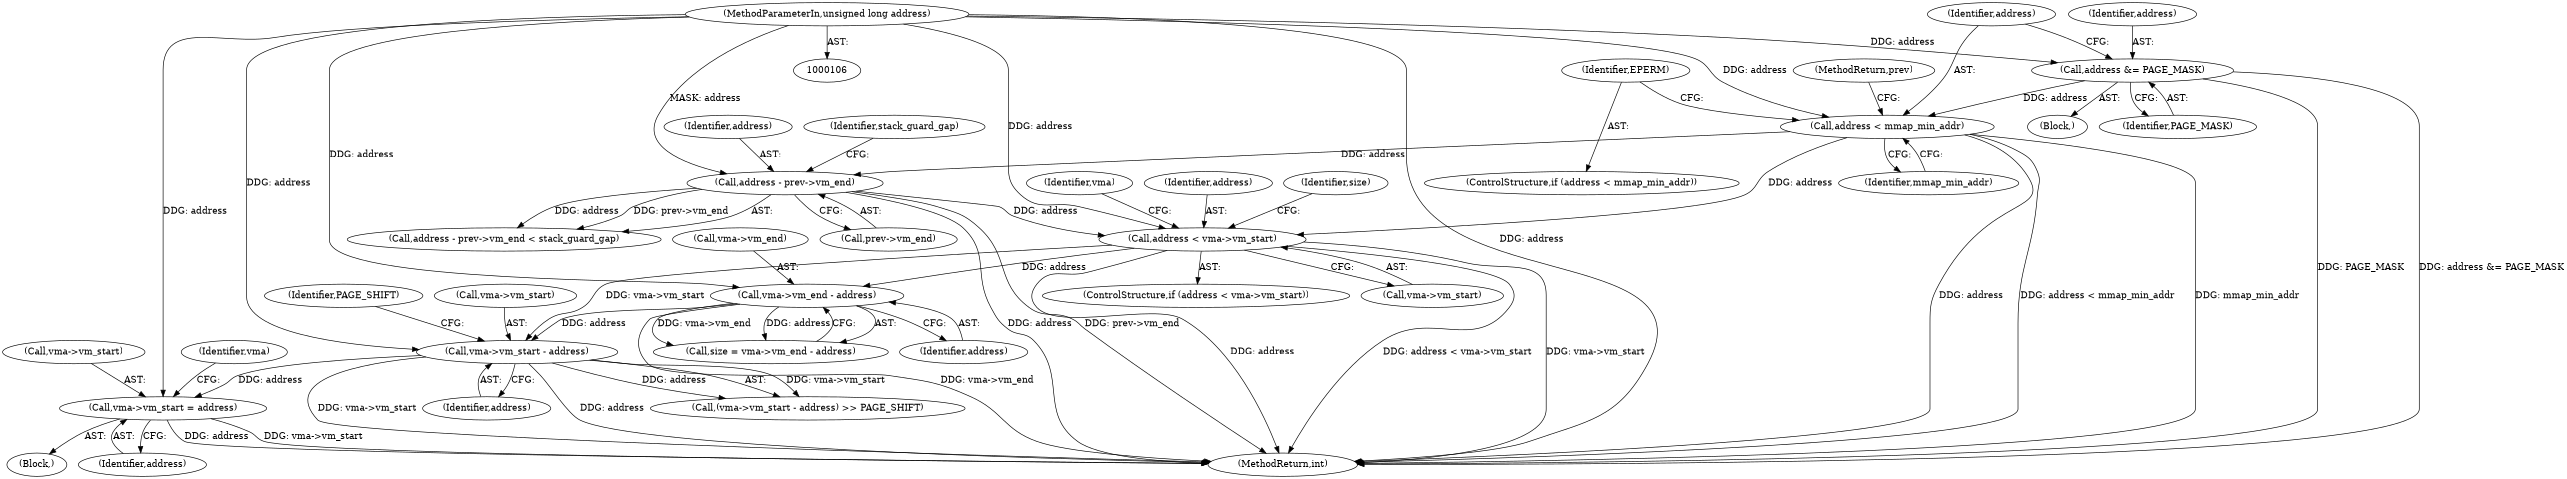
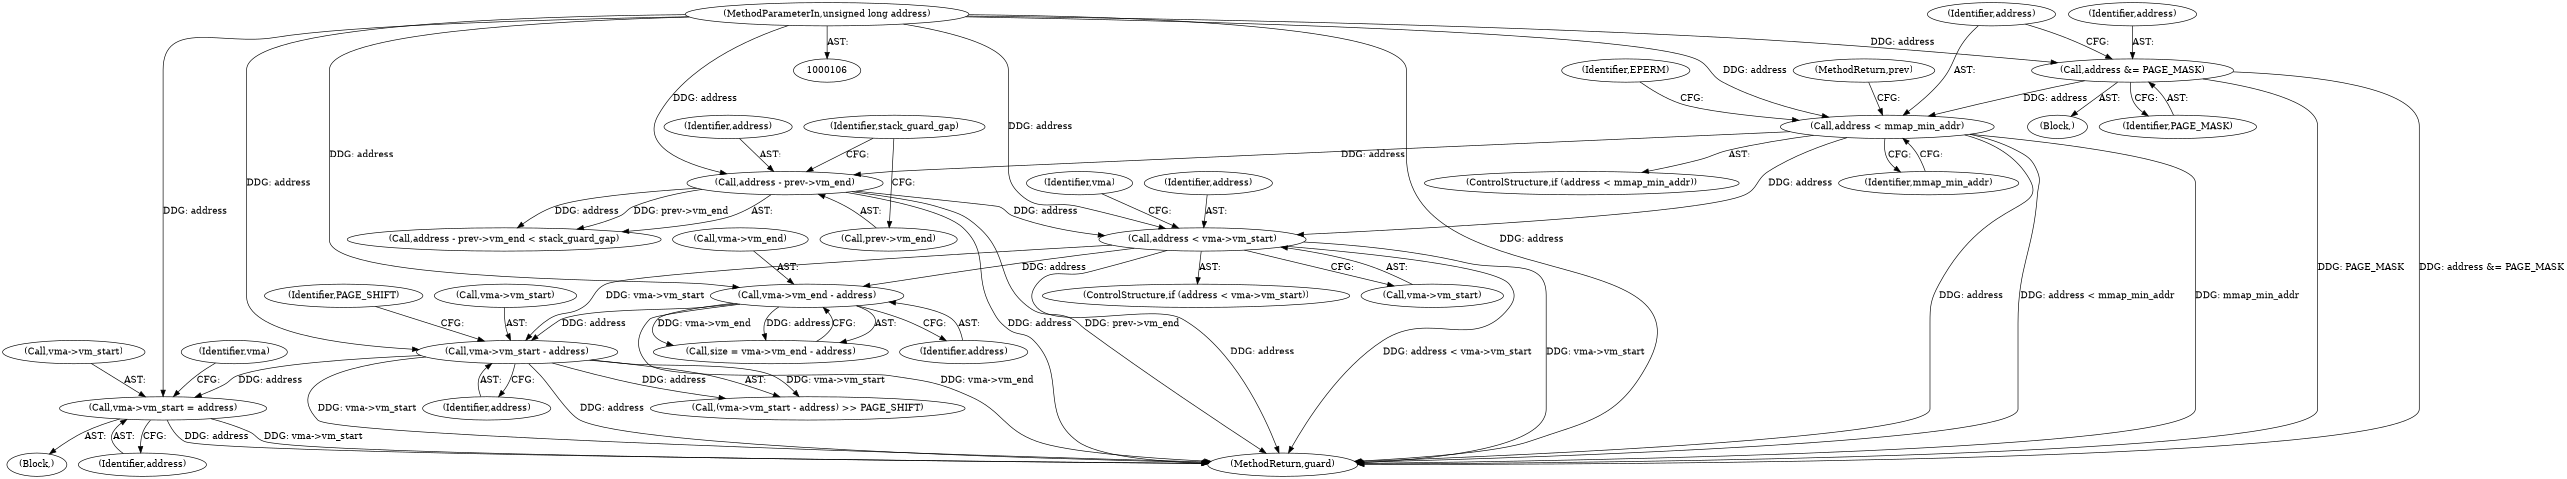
(705, 99) -> (705, 99)
(1605, 124) -> (1730, 150)
(1336, 183) -> none
(817, 215) -> (892, 180)
(1283, 465) -> (1283, 465)
